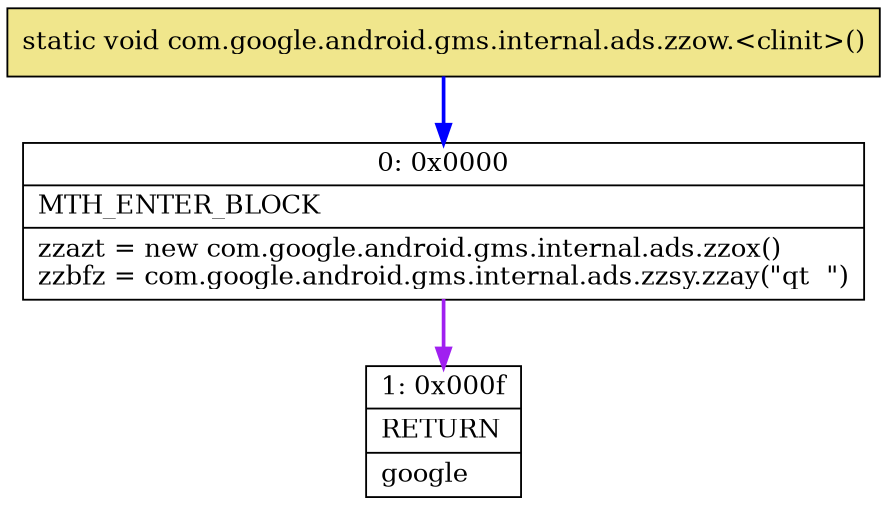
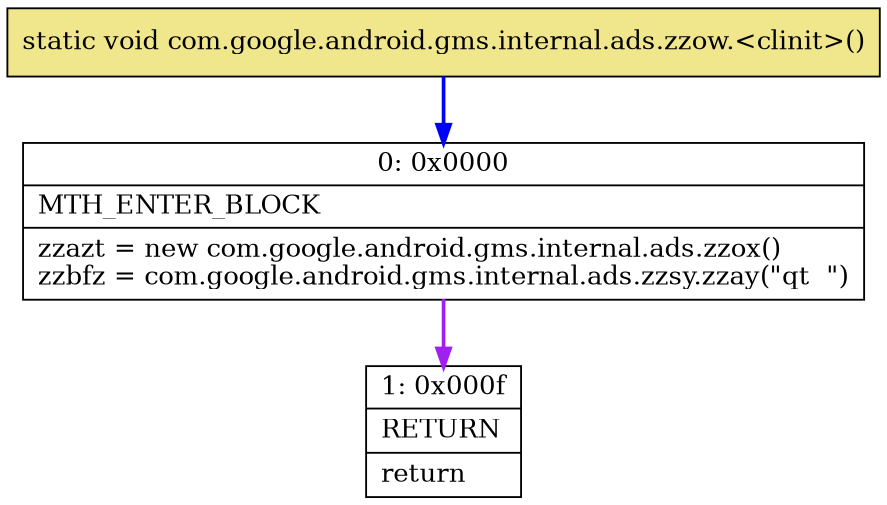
(425, 474) -> (423, 474)
